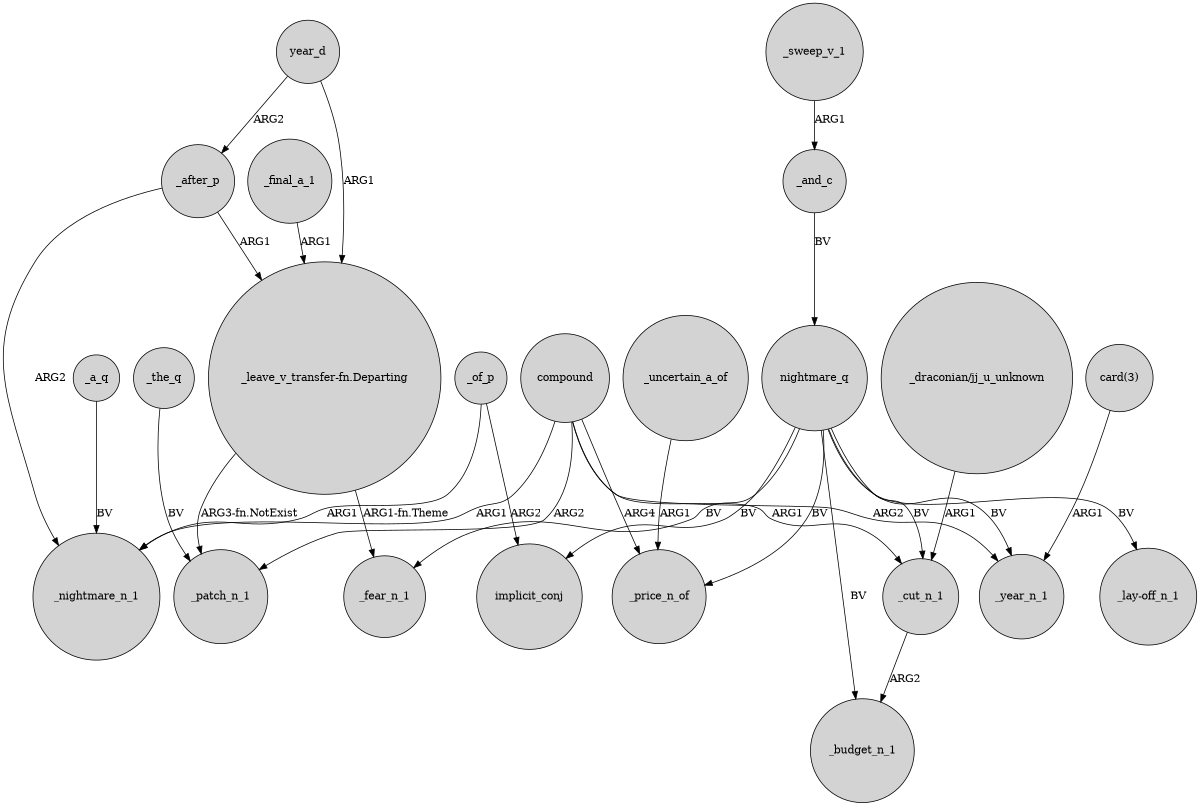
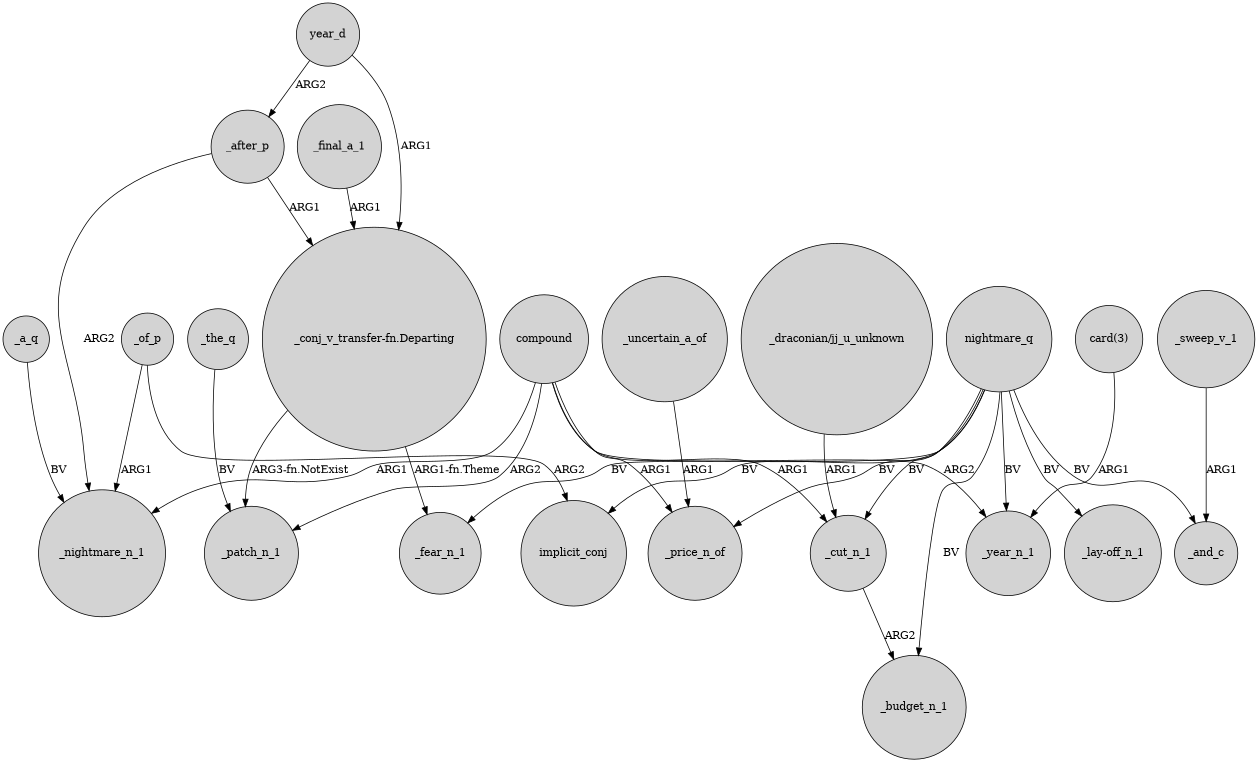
(815, 265) -> (1092, 484)
(325, 378) -> (374, 339)
(640, 514) -> (656, 470)
